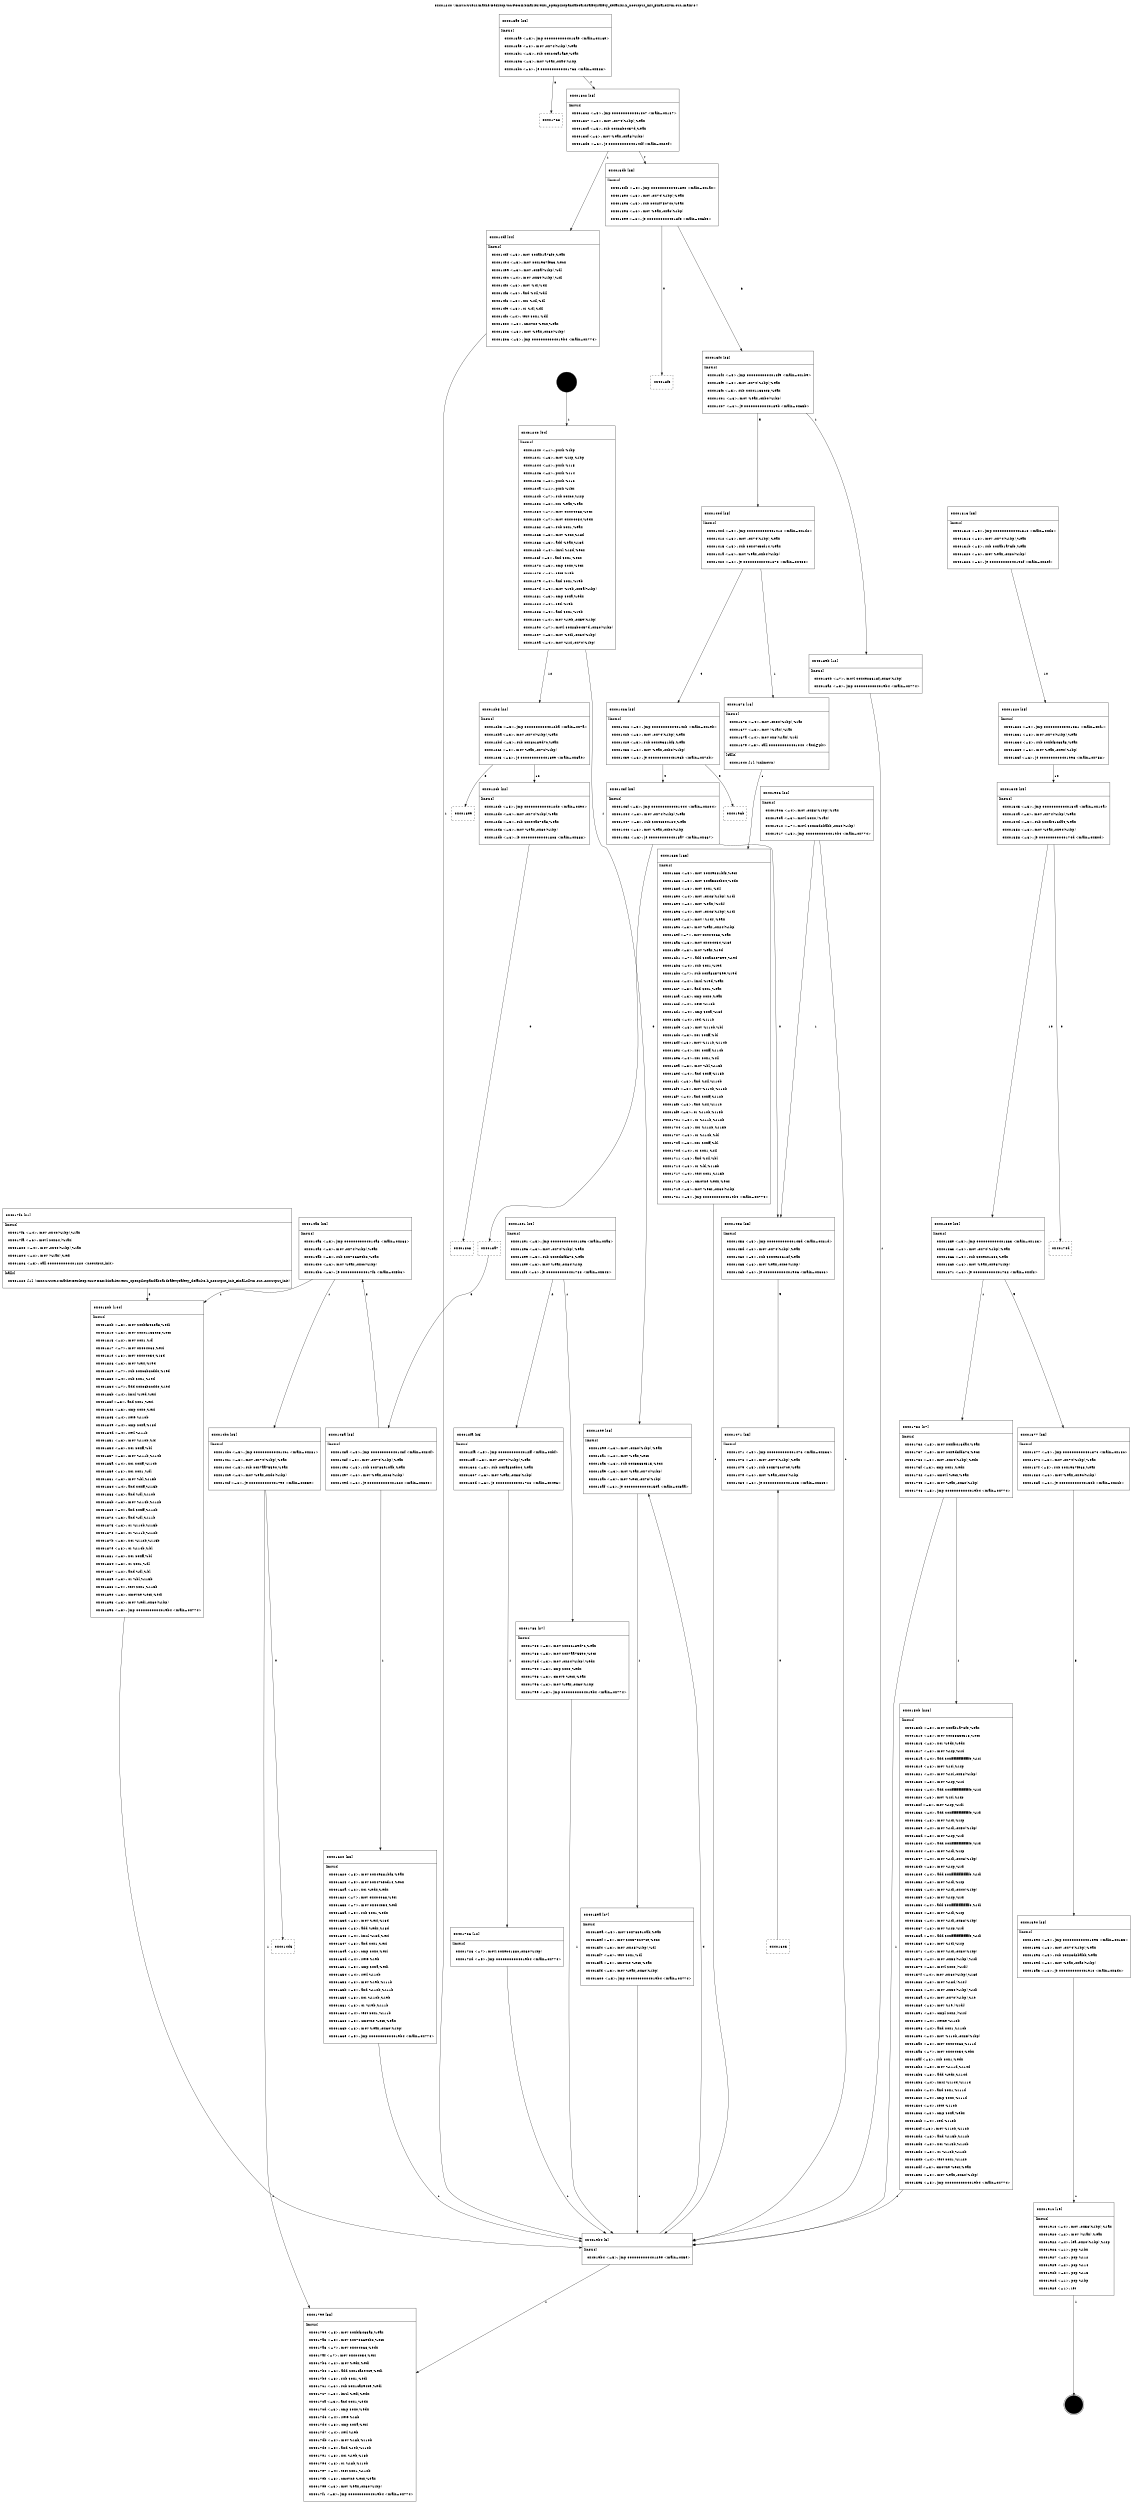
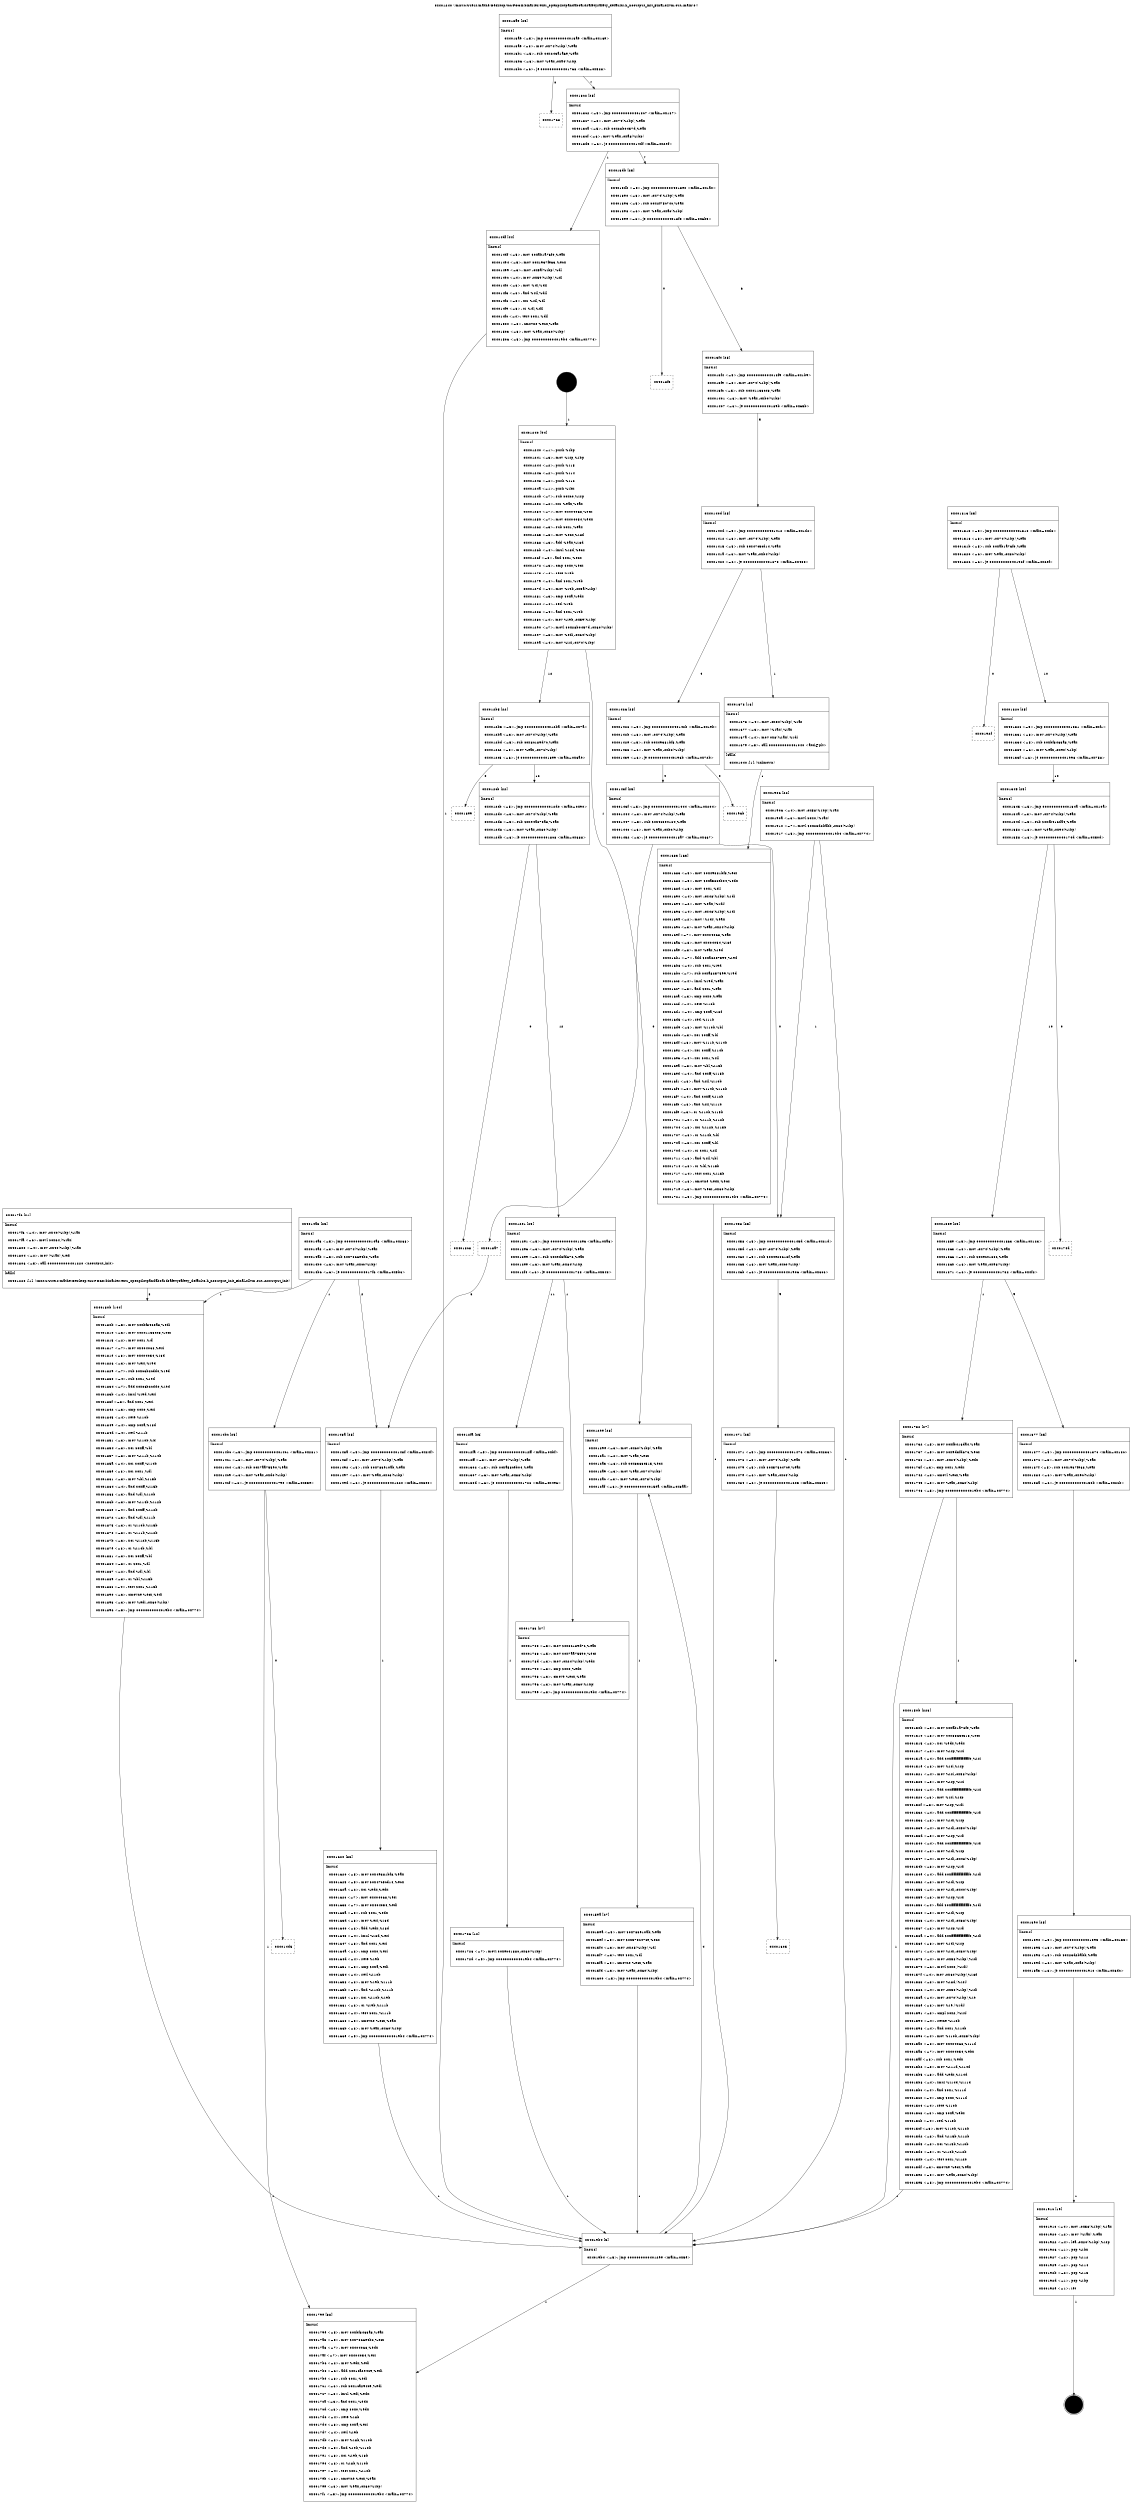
(866, 674) -> none
none -> (983, 734)
none -> (547, 1029)
(552, 1294) -> (552, 1294)
(372, 1355) -> (367, 1352)
(778, 1716) -> (773, 1714)
(569, 1972) -> none
